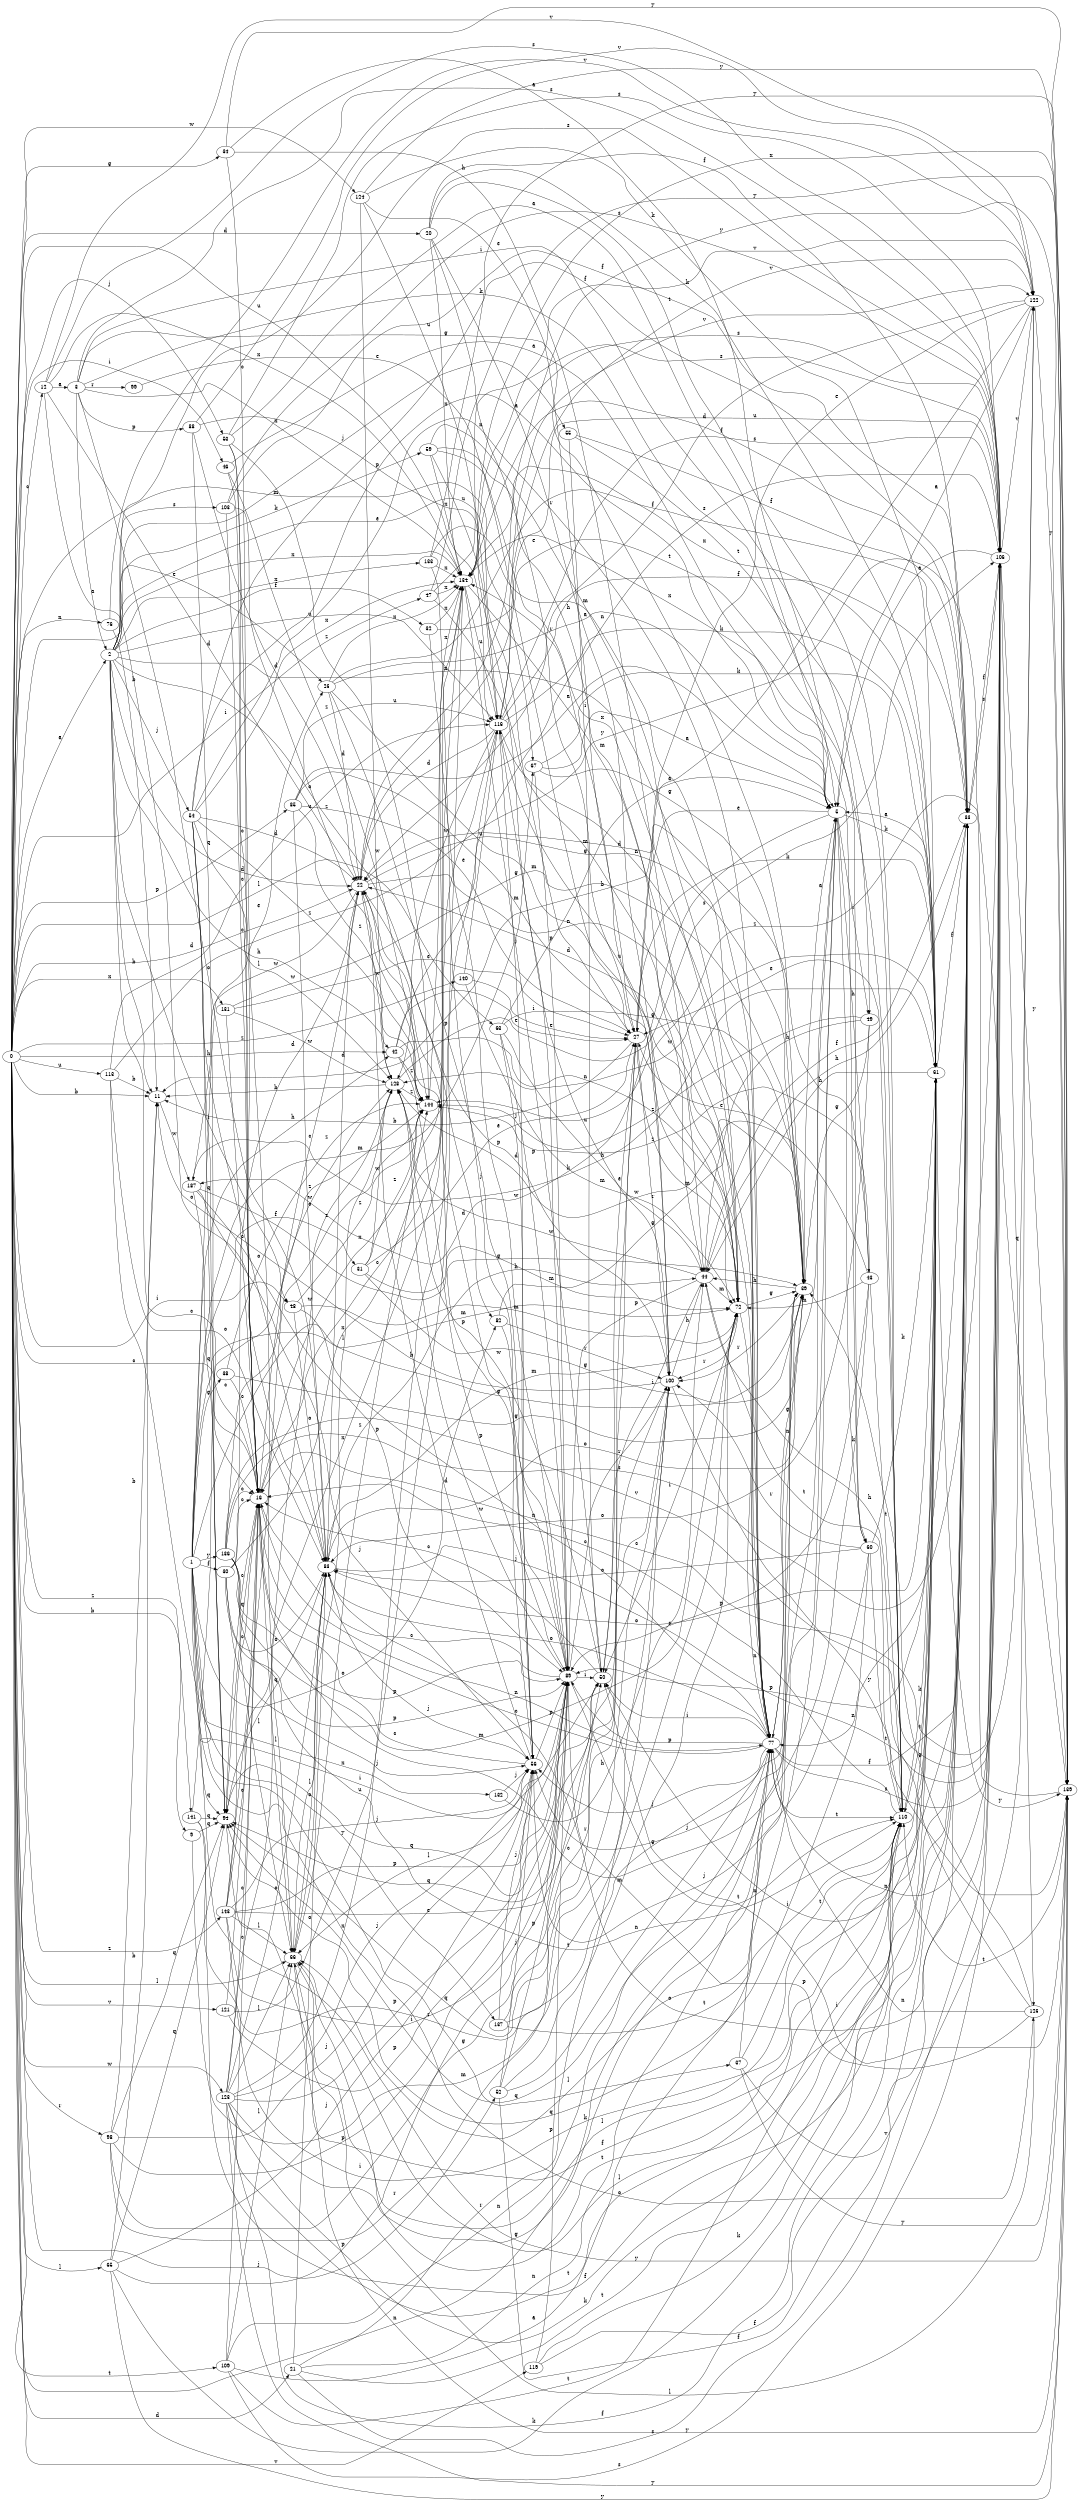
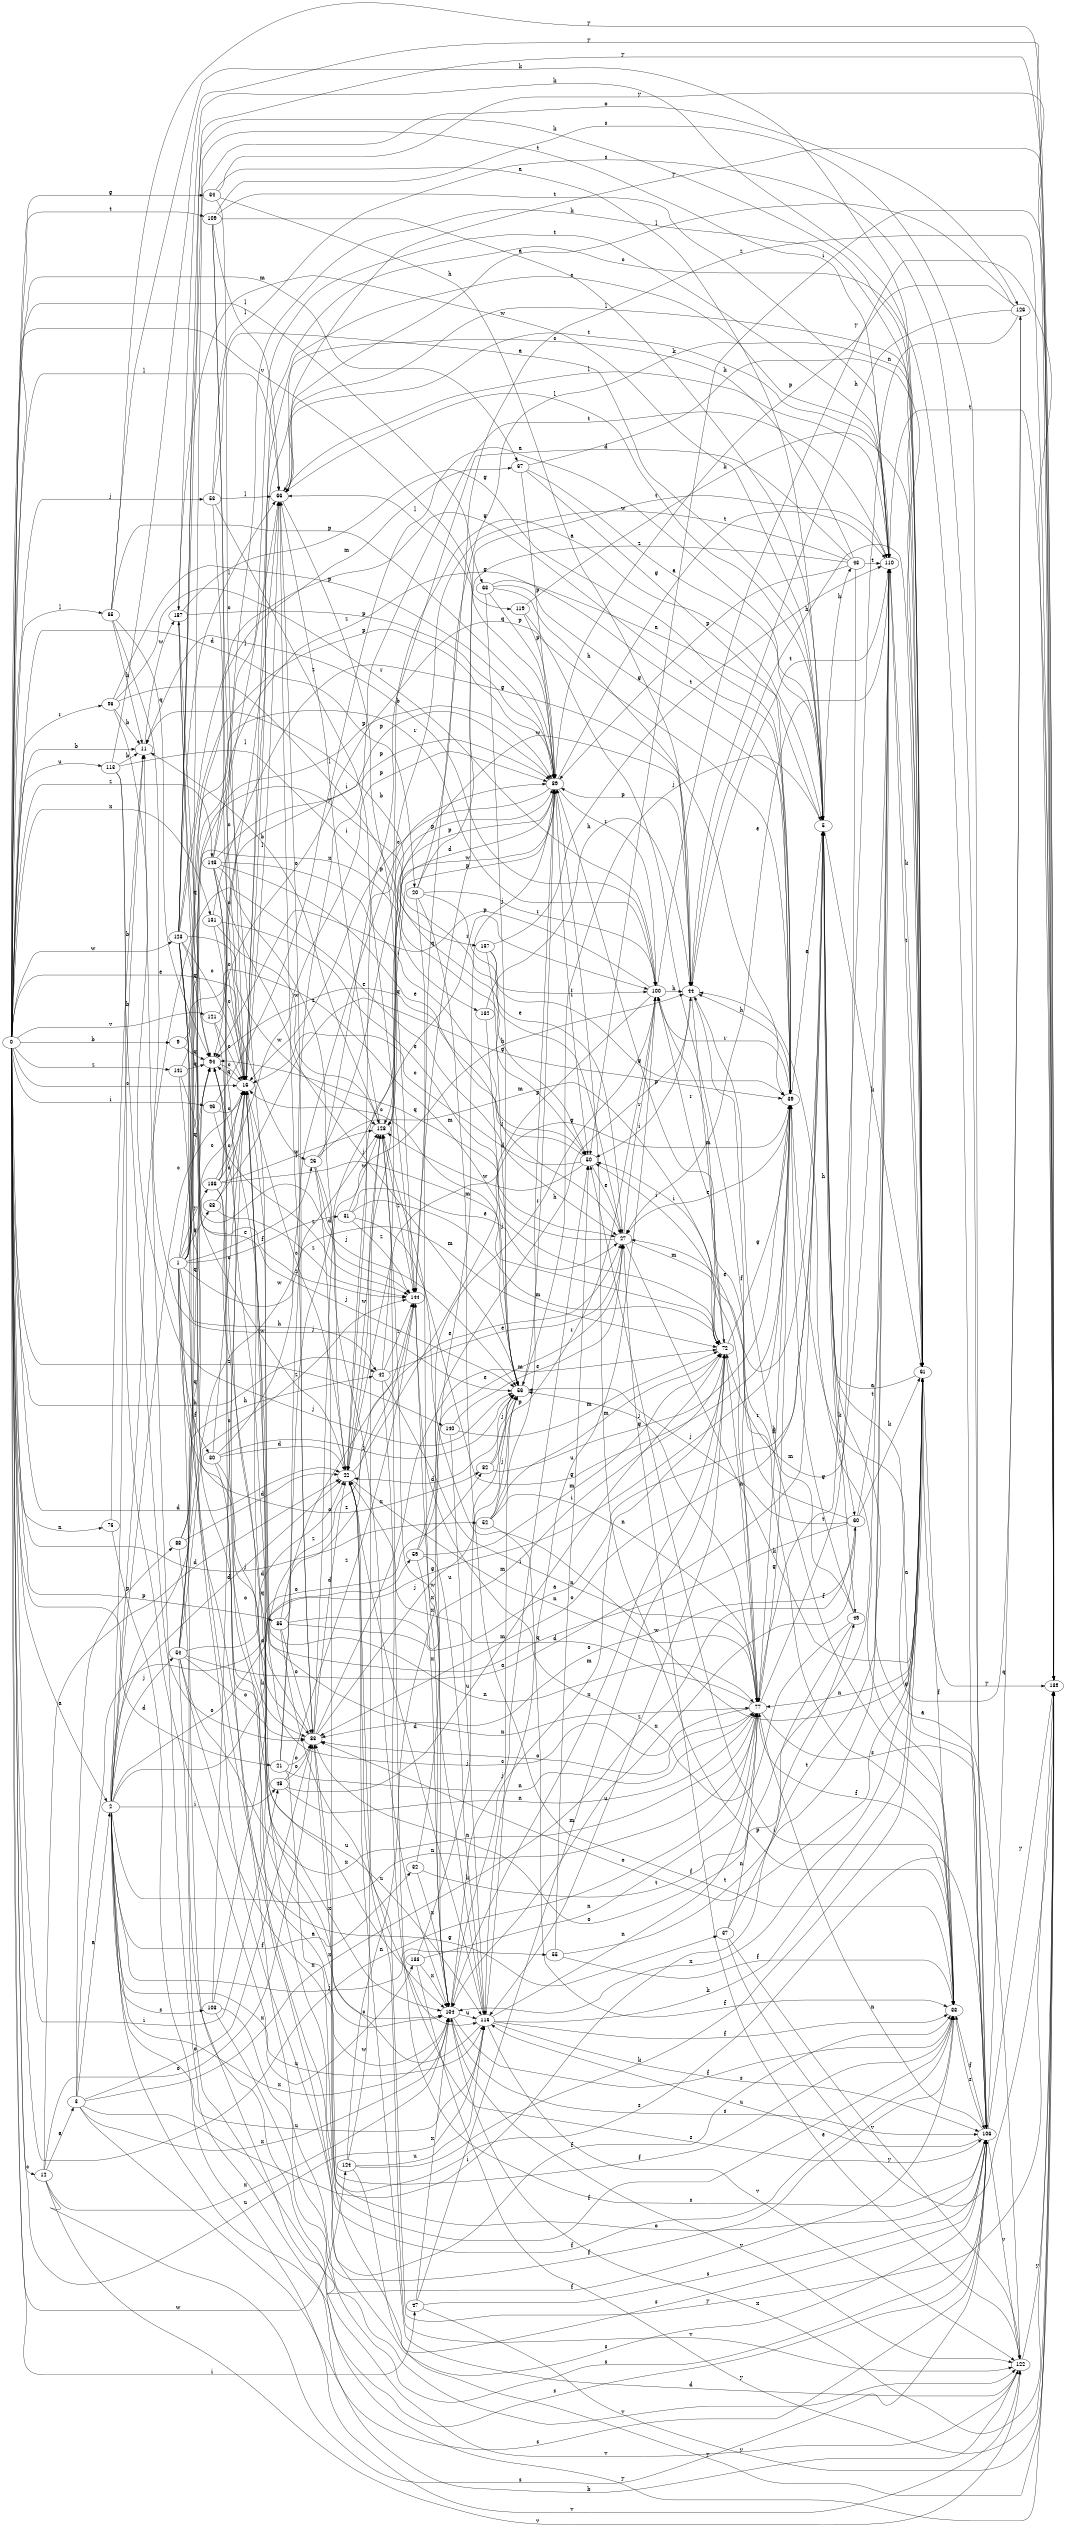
(134, 387) -> none
(343, 1926) -> (313, 1935)
(169, 1981) -> (197, 997)
